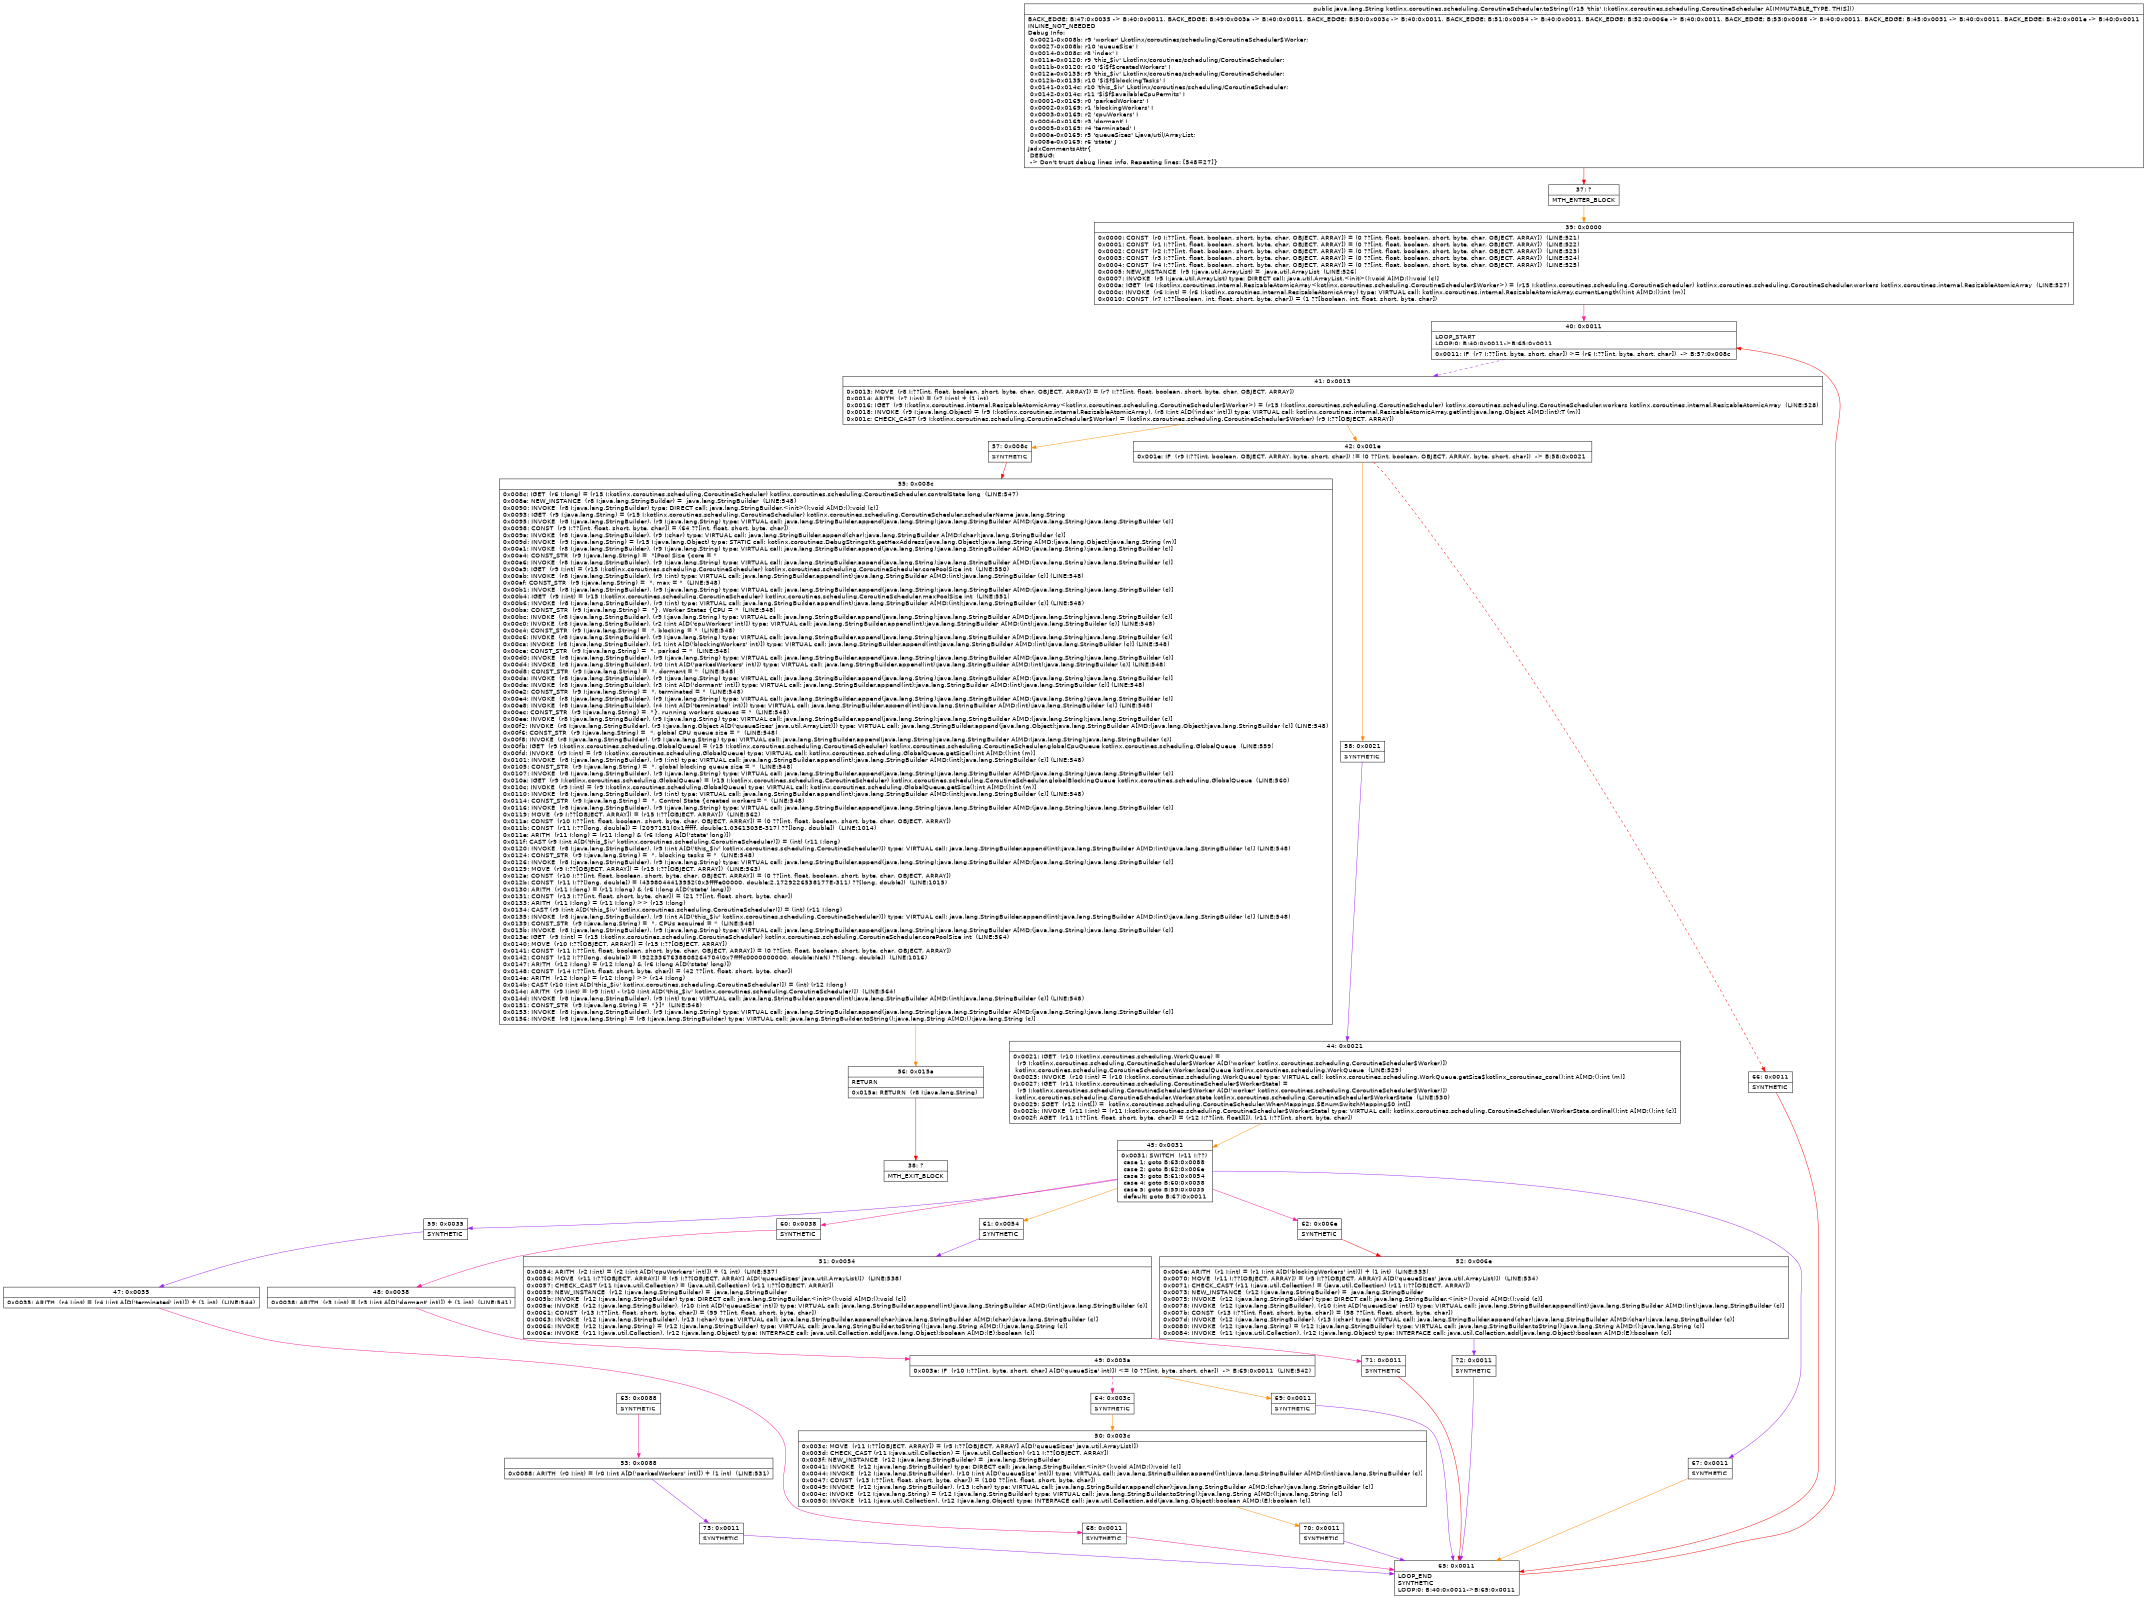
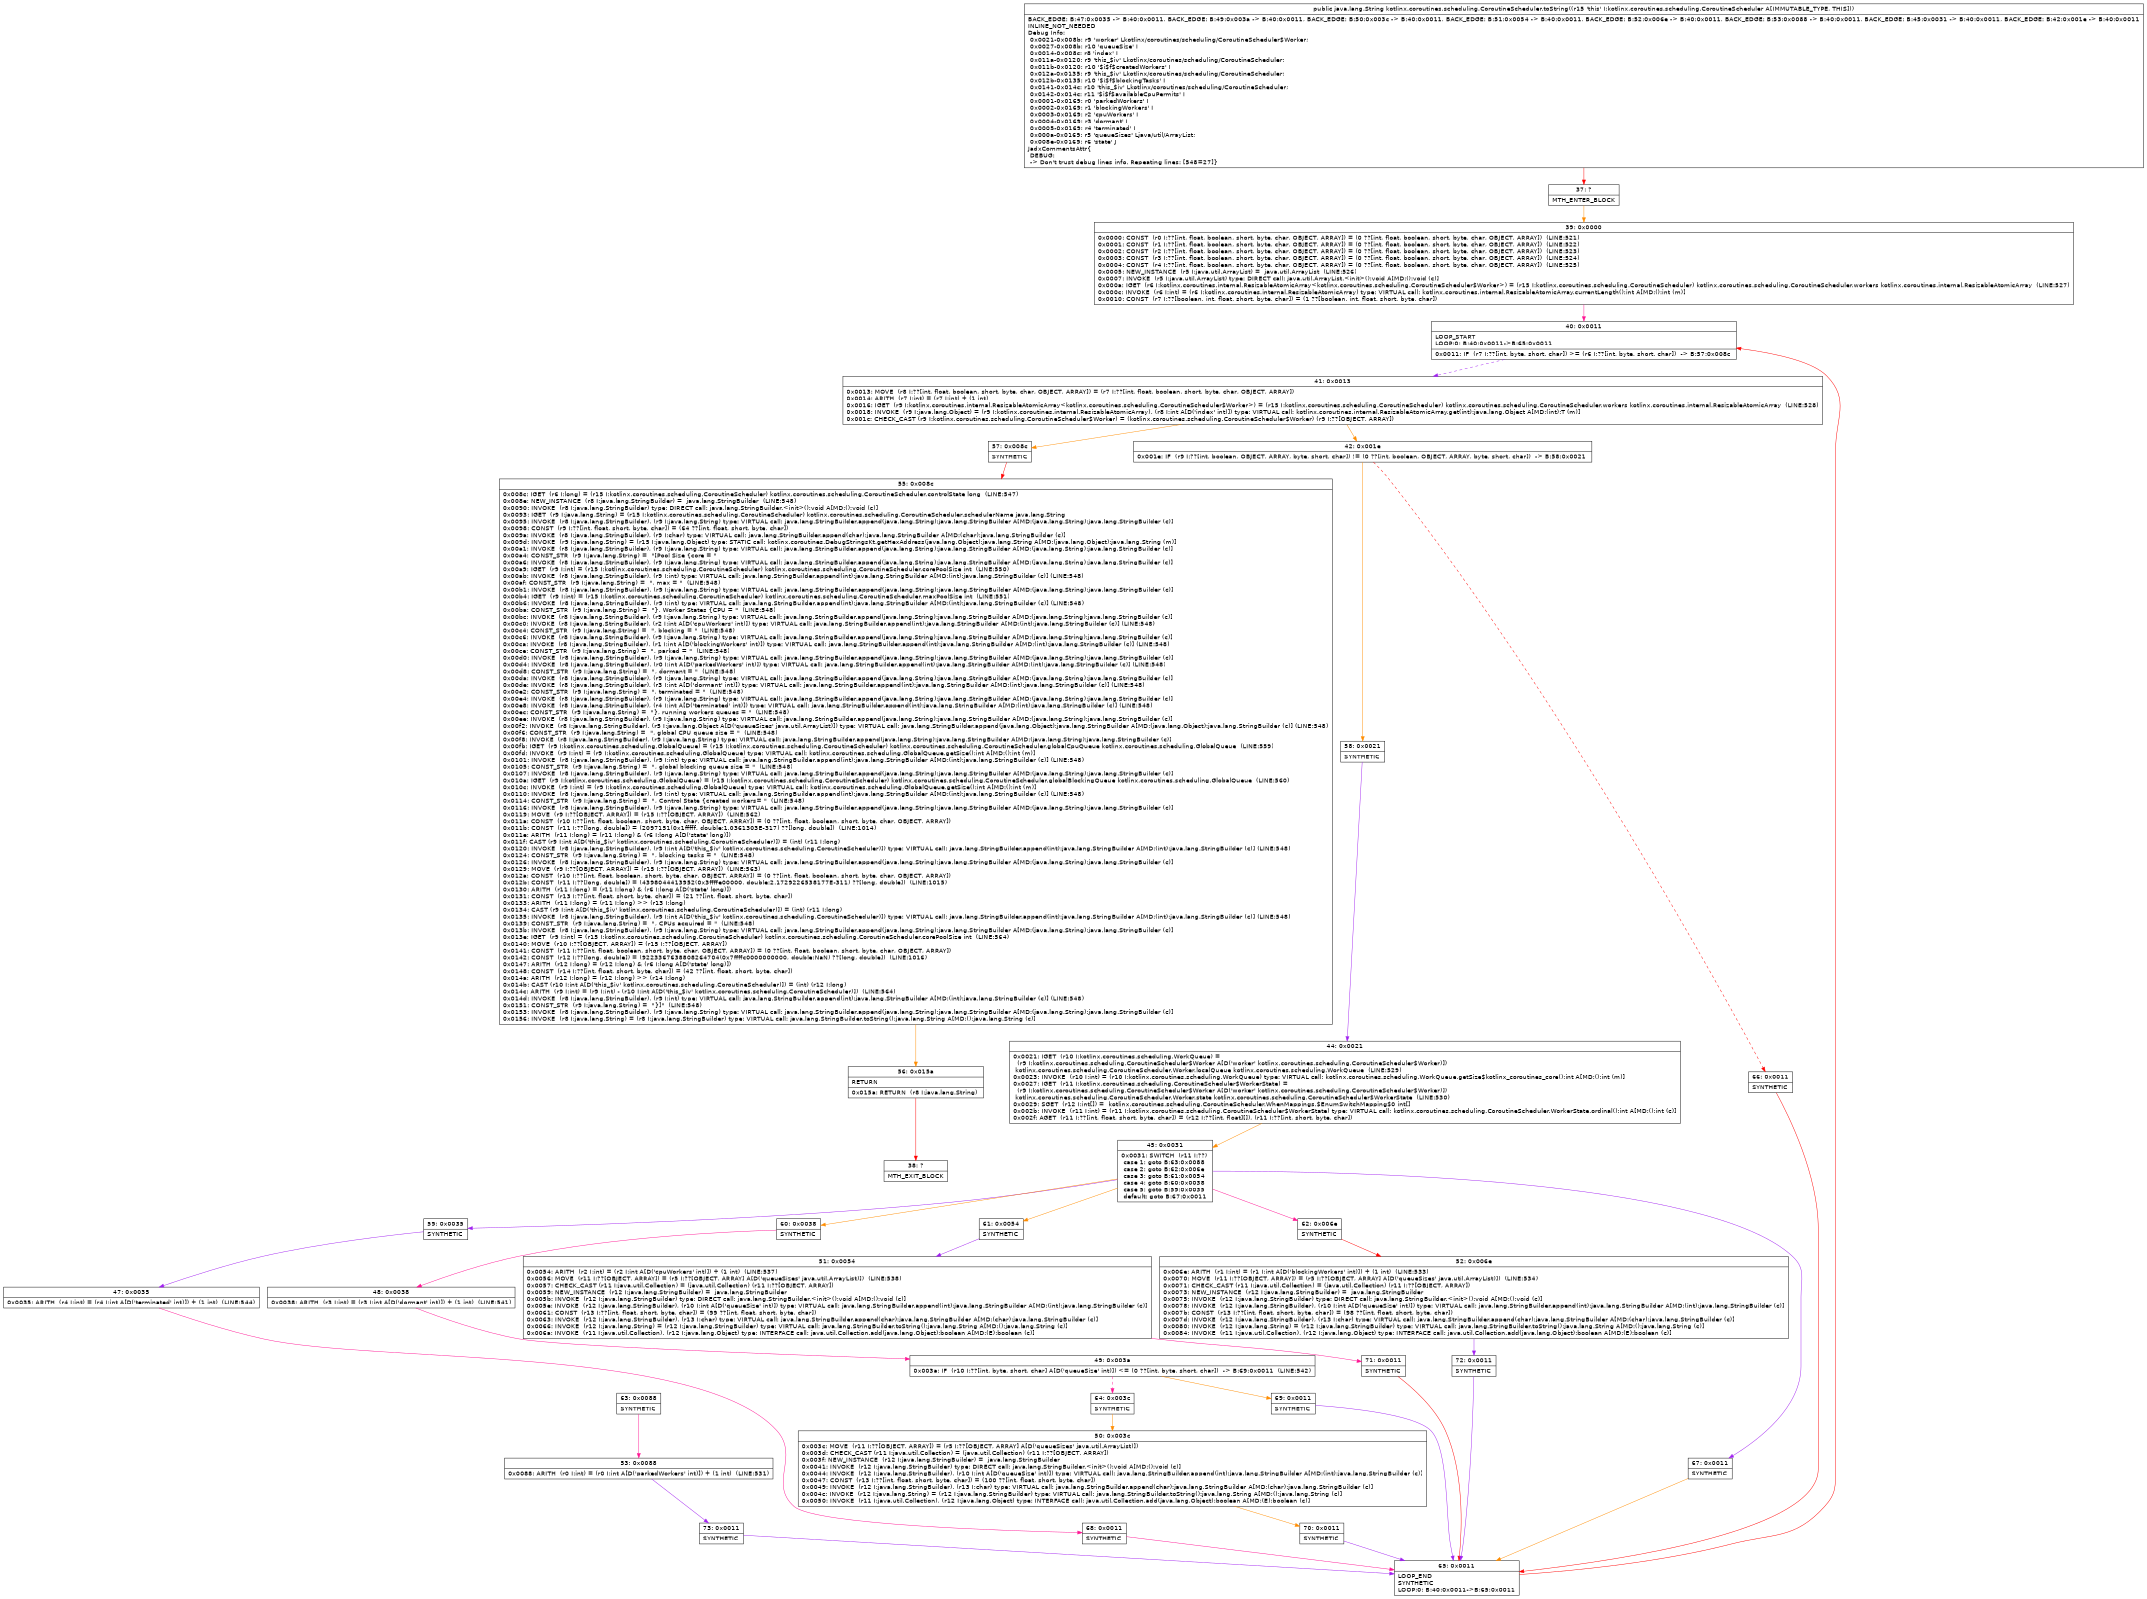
(950, 1205) -> (950, 1205)
